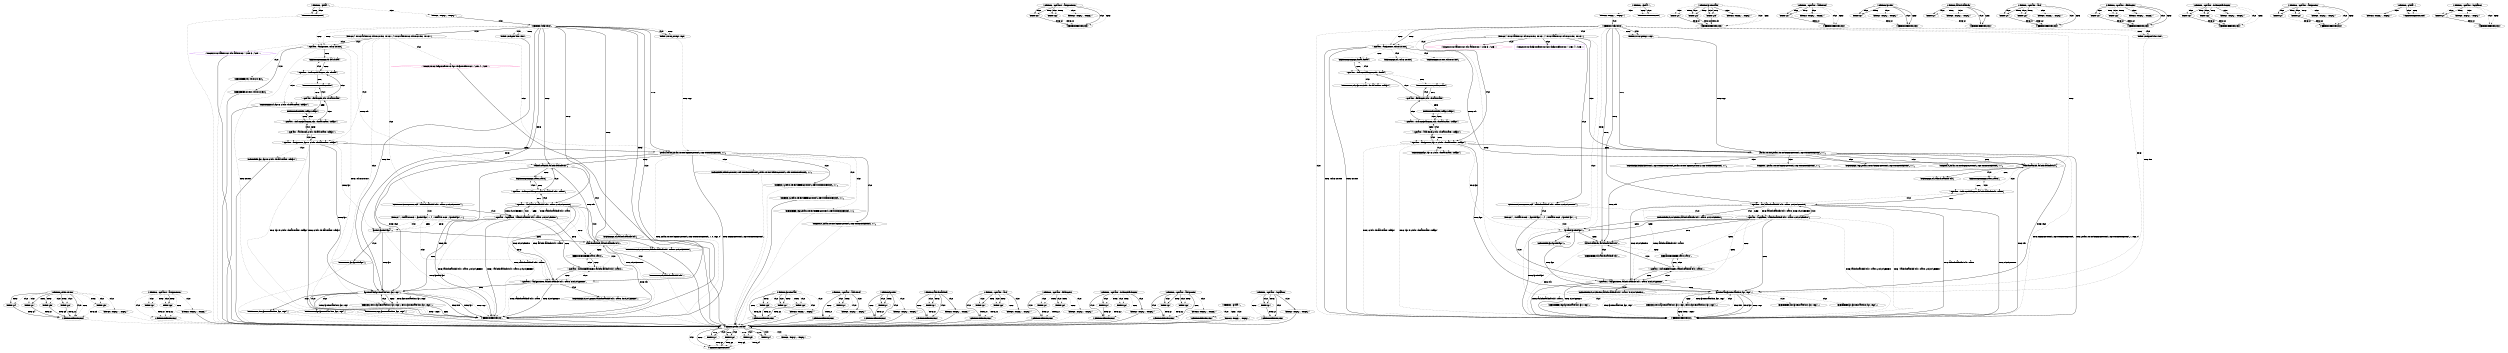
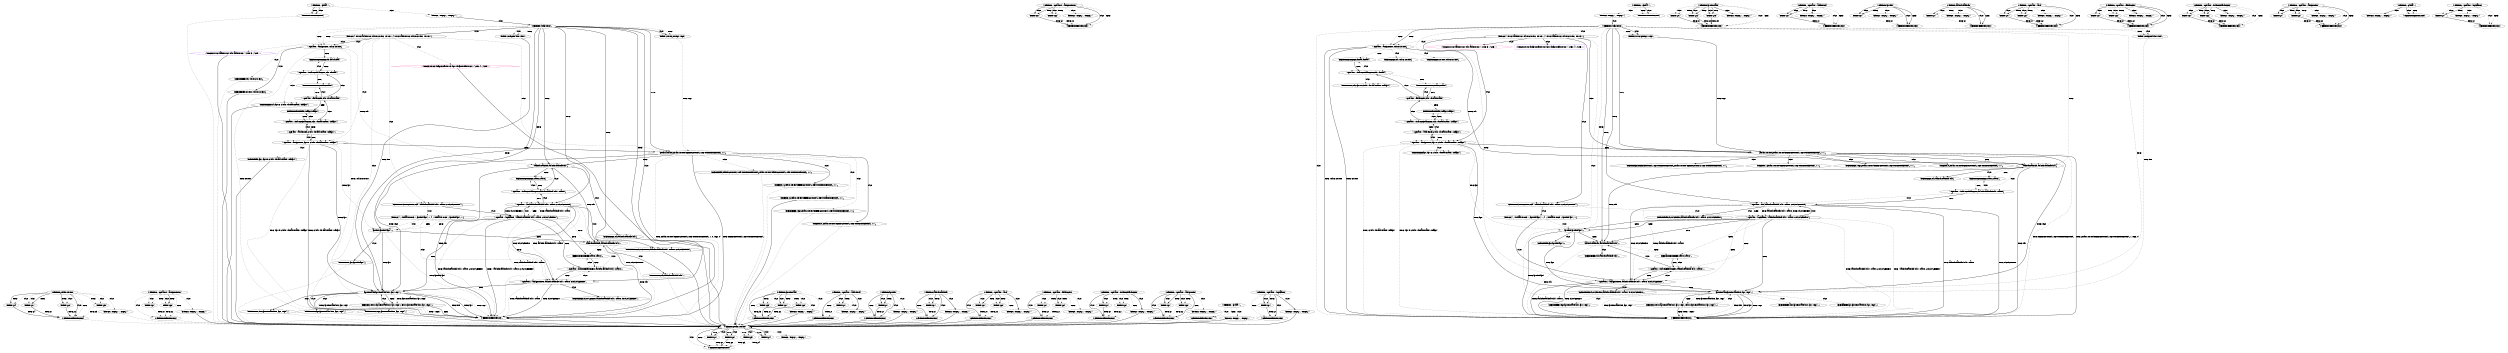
(47, 305) -> none
